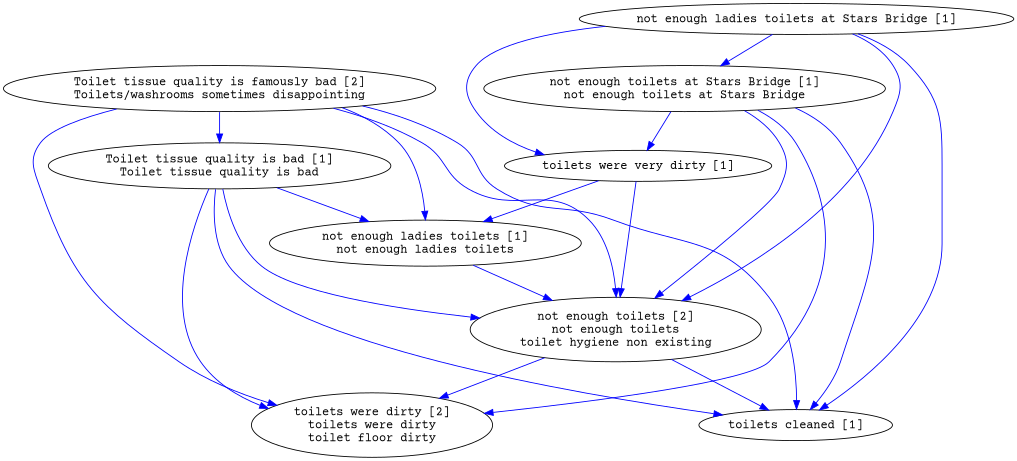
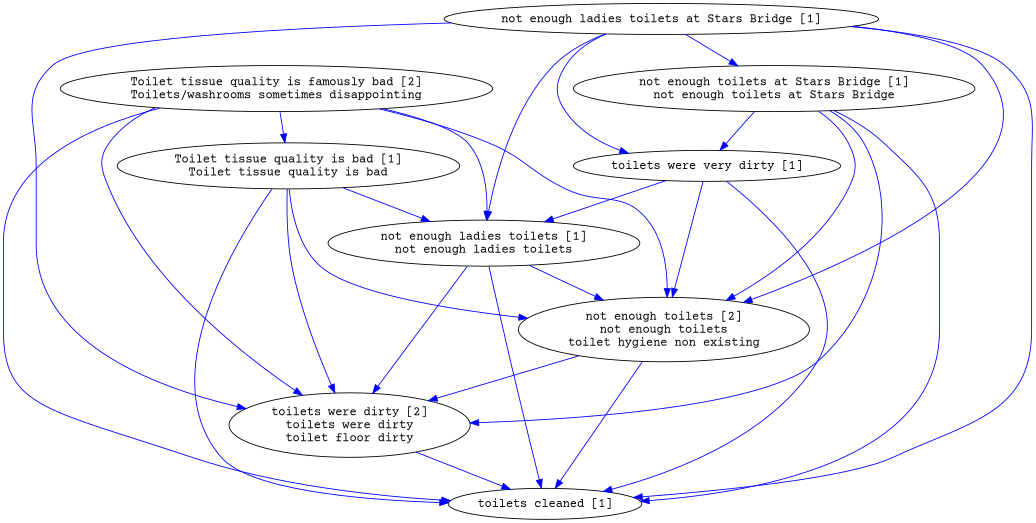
none -> (35, 90)
none -> (524, 106)
none -> (423, 326)
none -> (512, 368)
none -> (809, 373)
none -> (459, 469)
